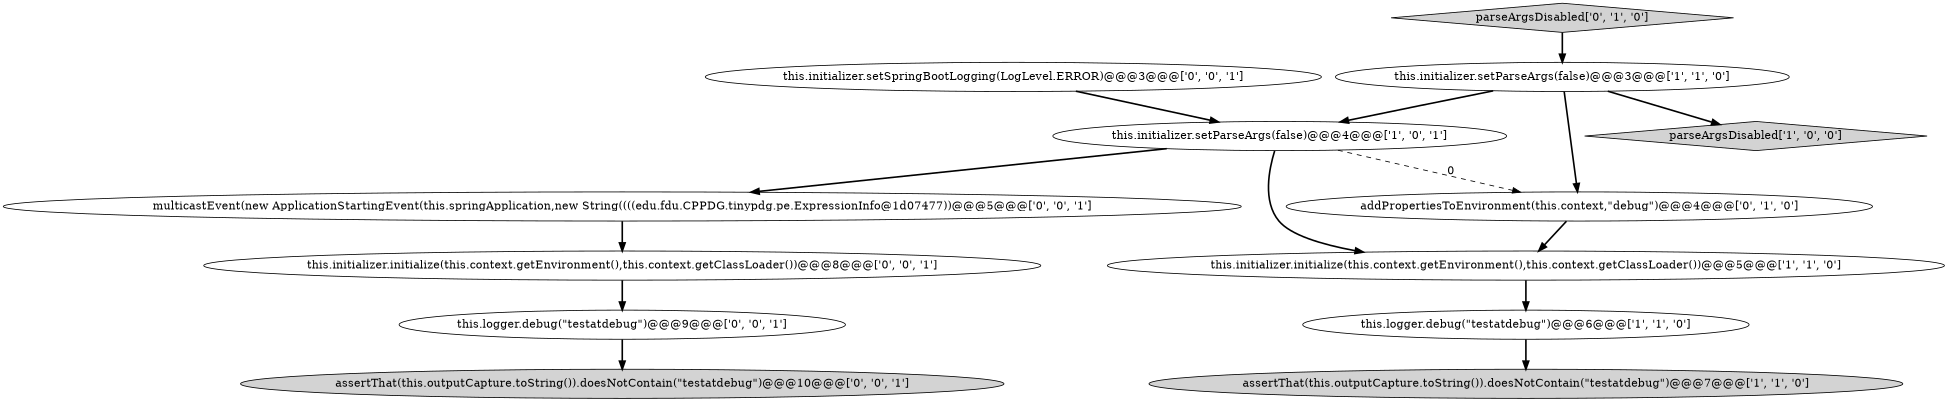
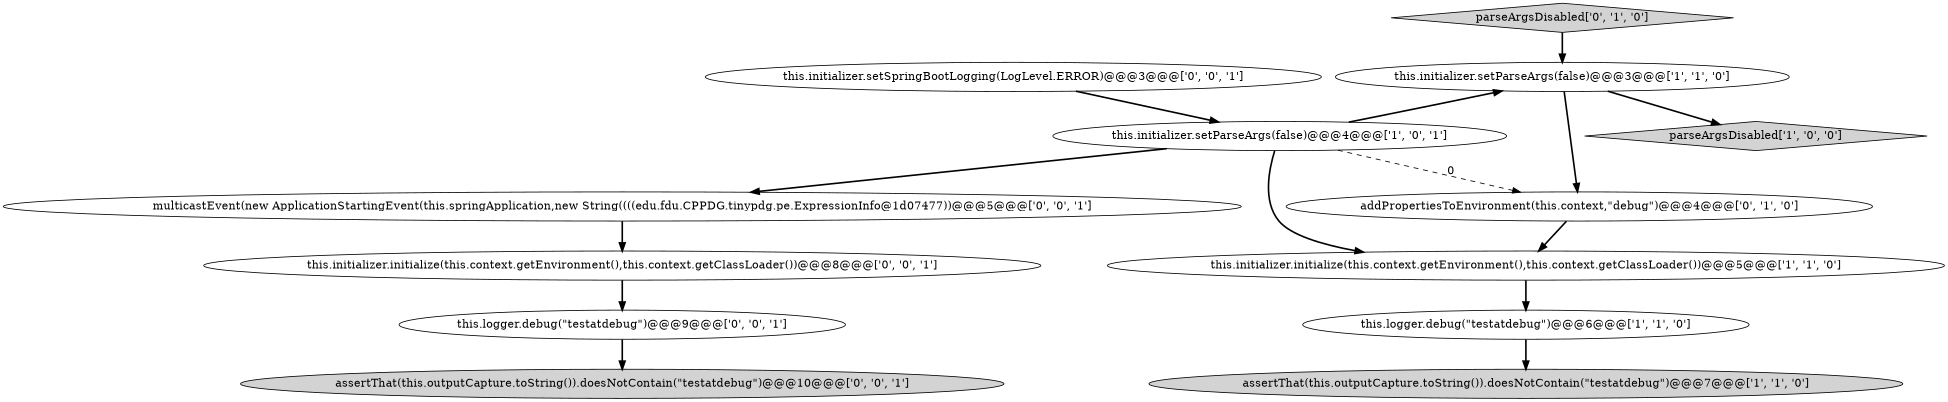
(1421, 105) -> (1421, 108)
